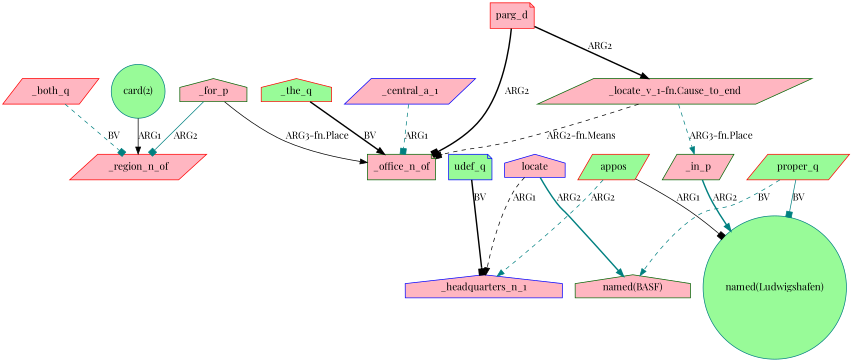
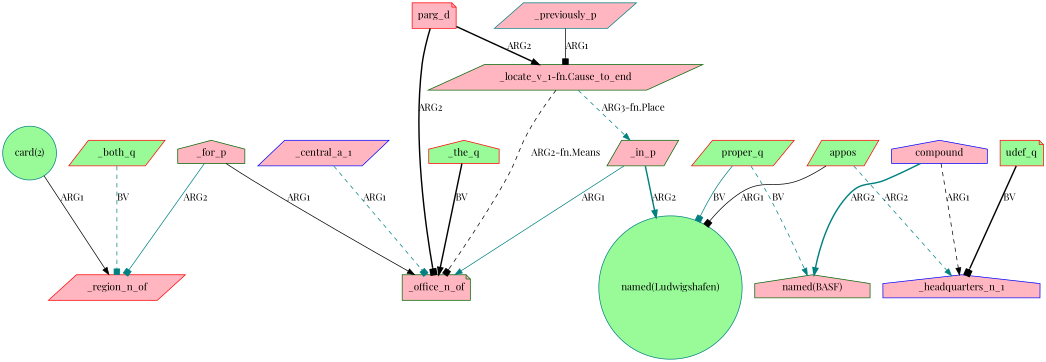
none -> (565, 16)
(51, 91) -> (117, 153)
(317, 136) -> (299, 198)
(470, 167) -> (1022, 153)
(535, 167) -> (939, 153)
none -> (543, 218)
